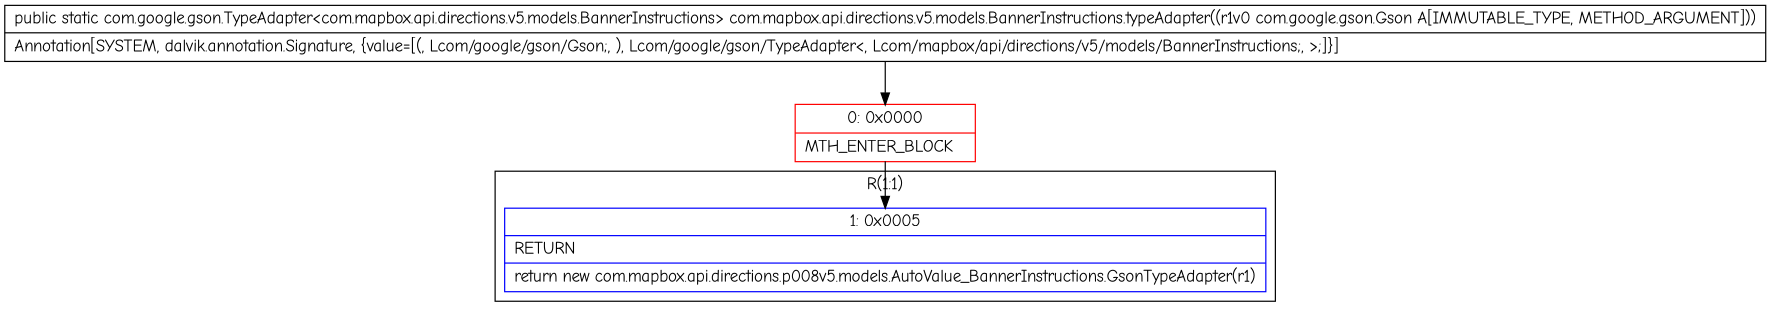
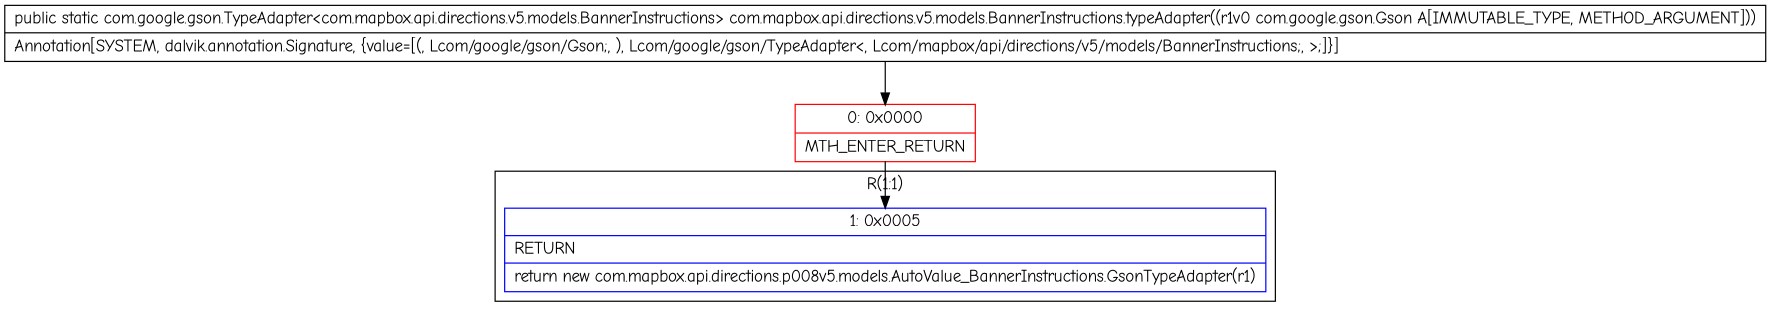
(879, 147) -> (885, 147)
